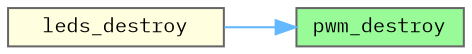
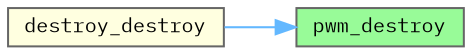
(116, 27) -> (116, 27)
